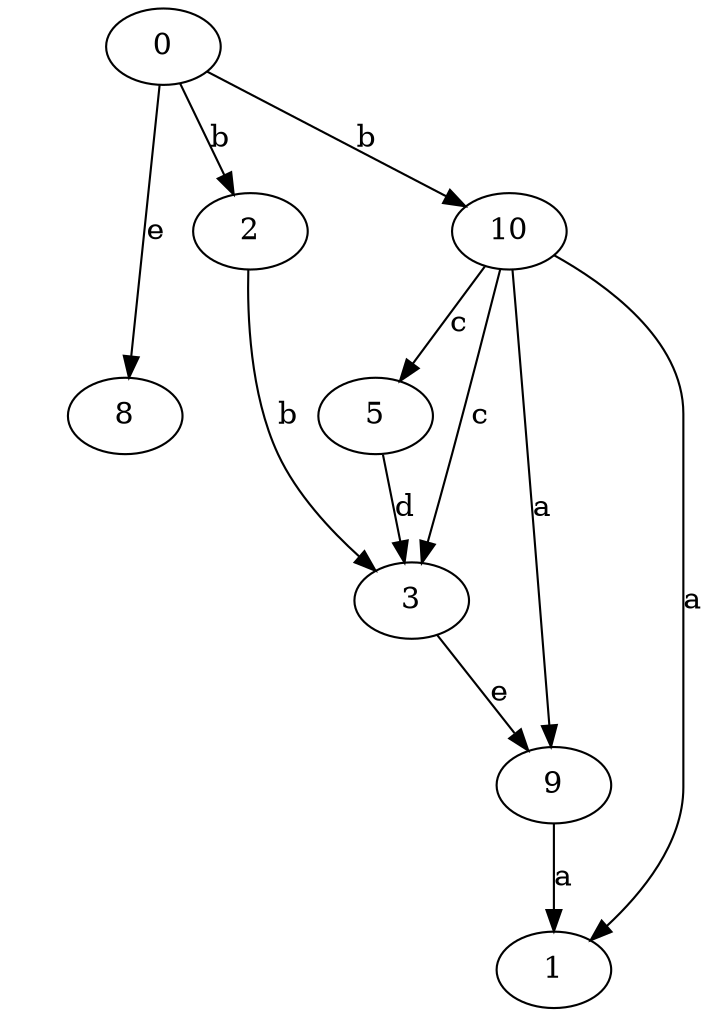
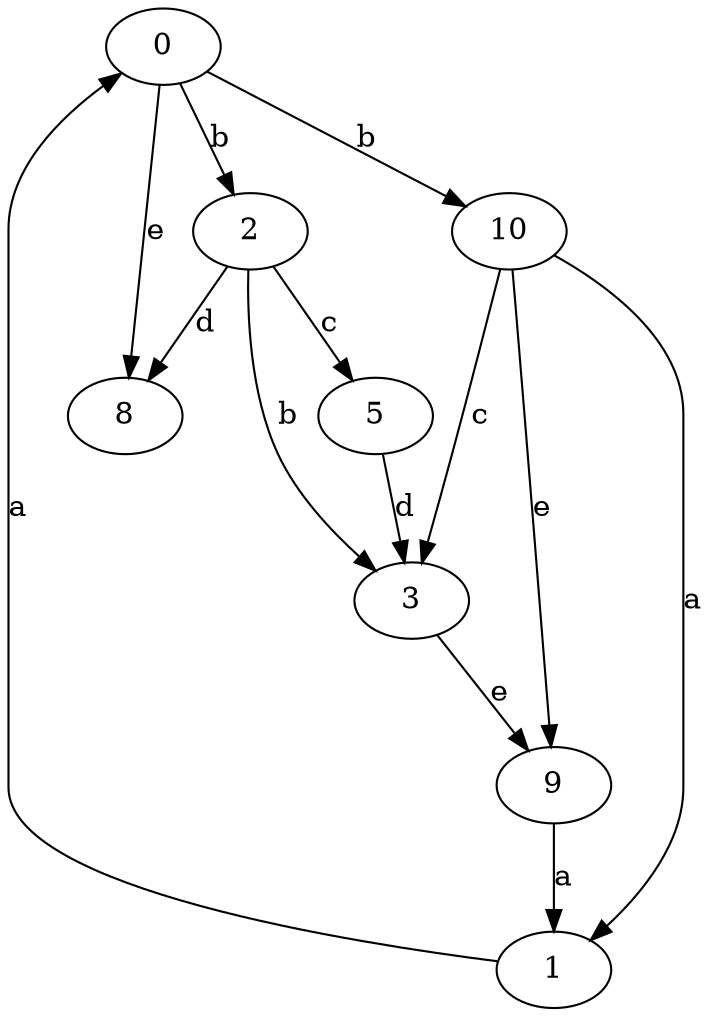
none -> (194, 314)
(449, 315) -> (307, 314)
(542, 508) -> (542, 508)
none -> (8, 688)
